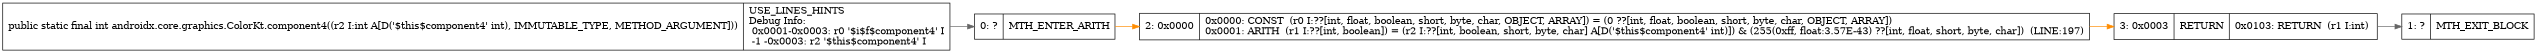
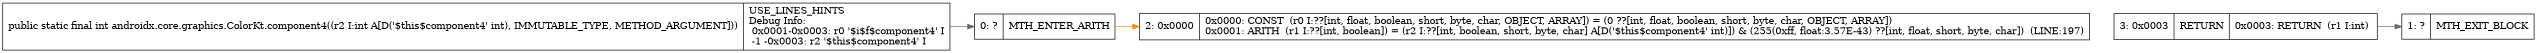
(2303, 26) -> (2303, 26)
(2098, 27) -> none
